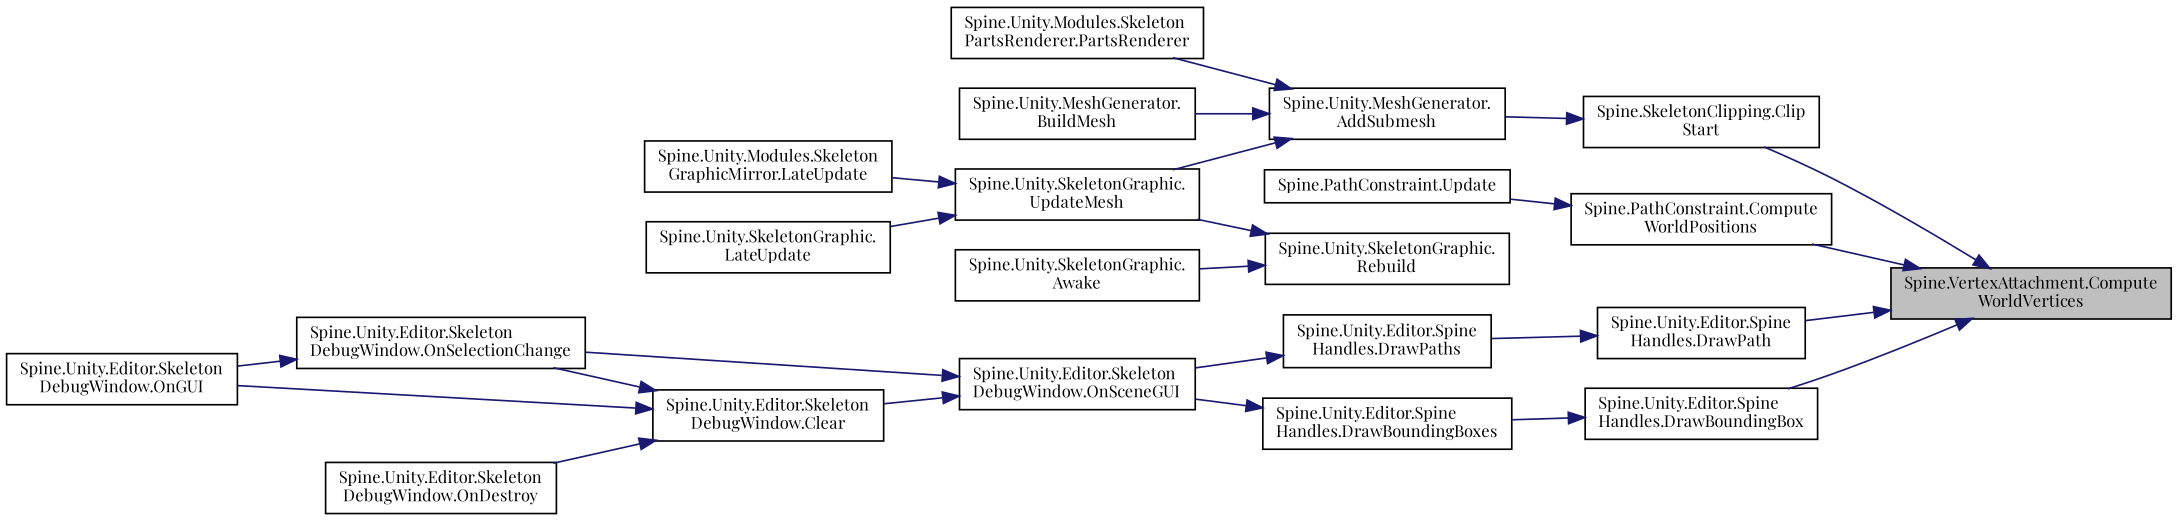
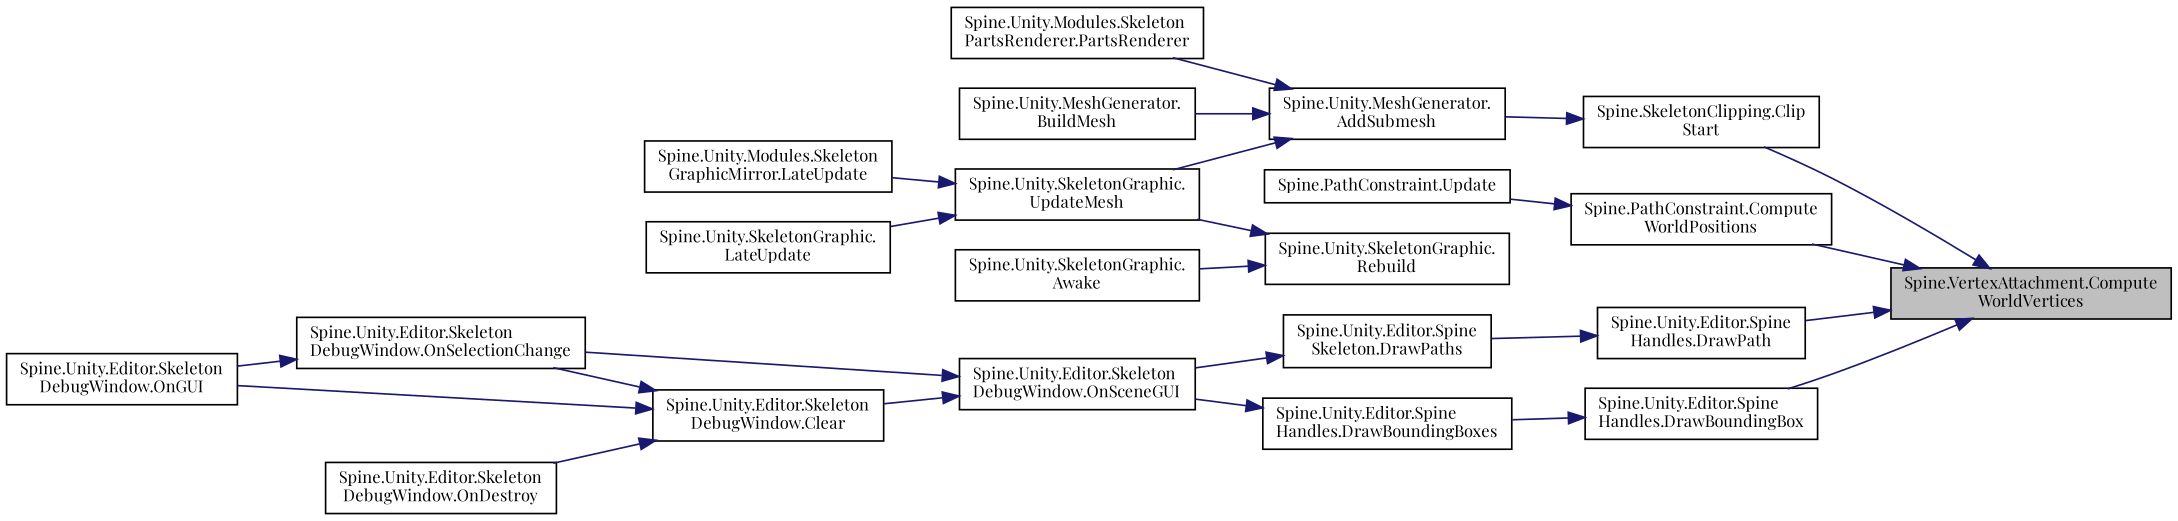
(1387, 341) -> (1387, 341)
